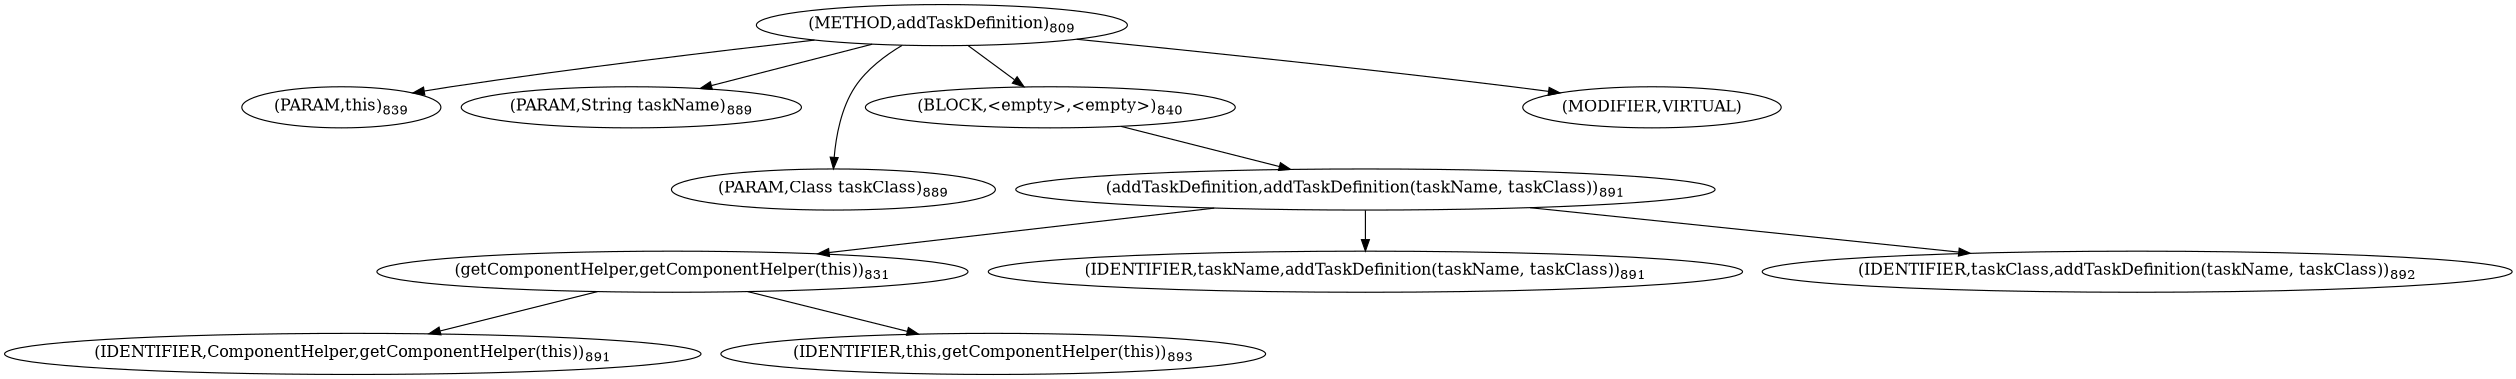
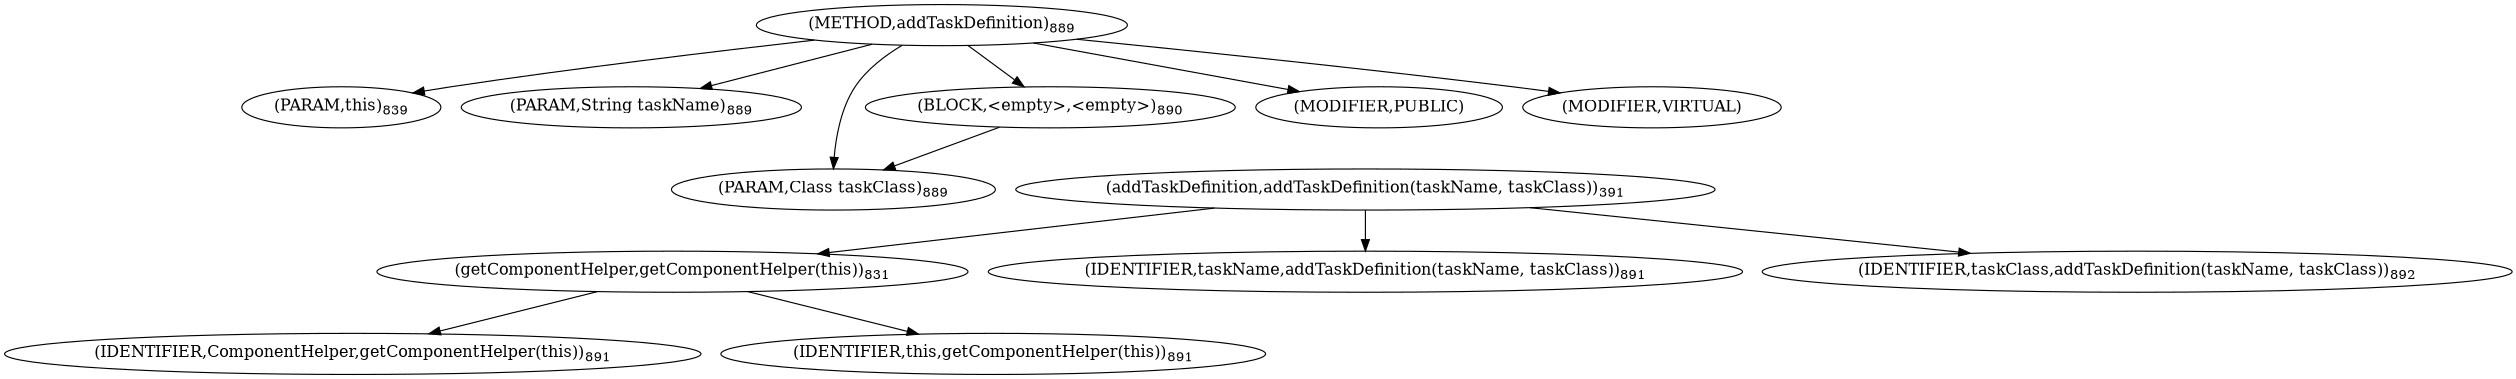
(1062, 23) -> (1062, 23)
(1170, 106) -> (1170, 106)
none -> (1379, 107)
(1200, 146) -> (947, 147)
(1612, 188) -> (1612, 188)
(1180, 352) -> (1180, 352)
